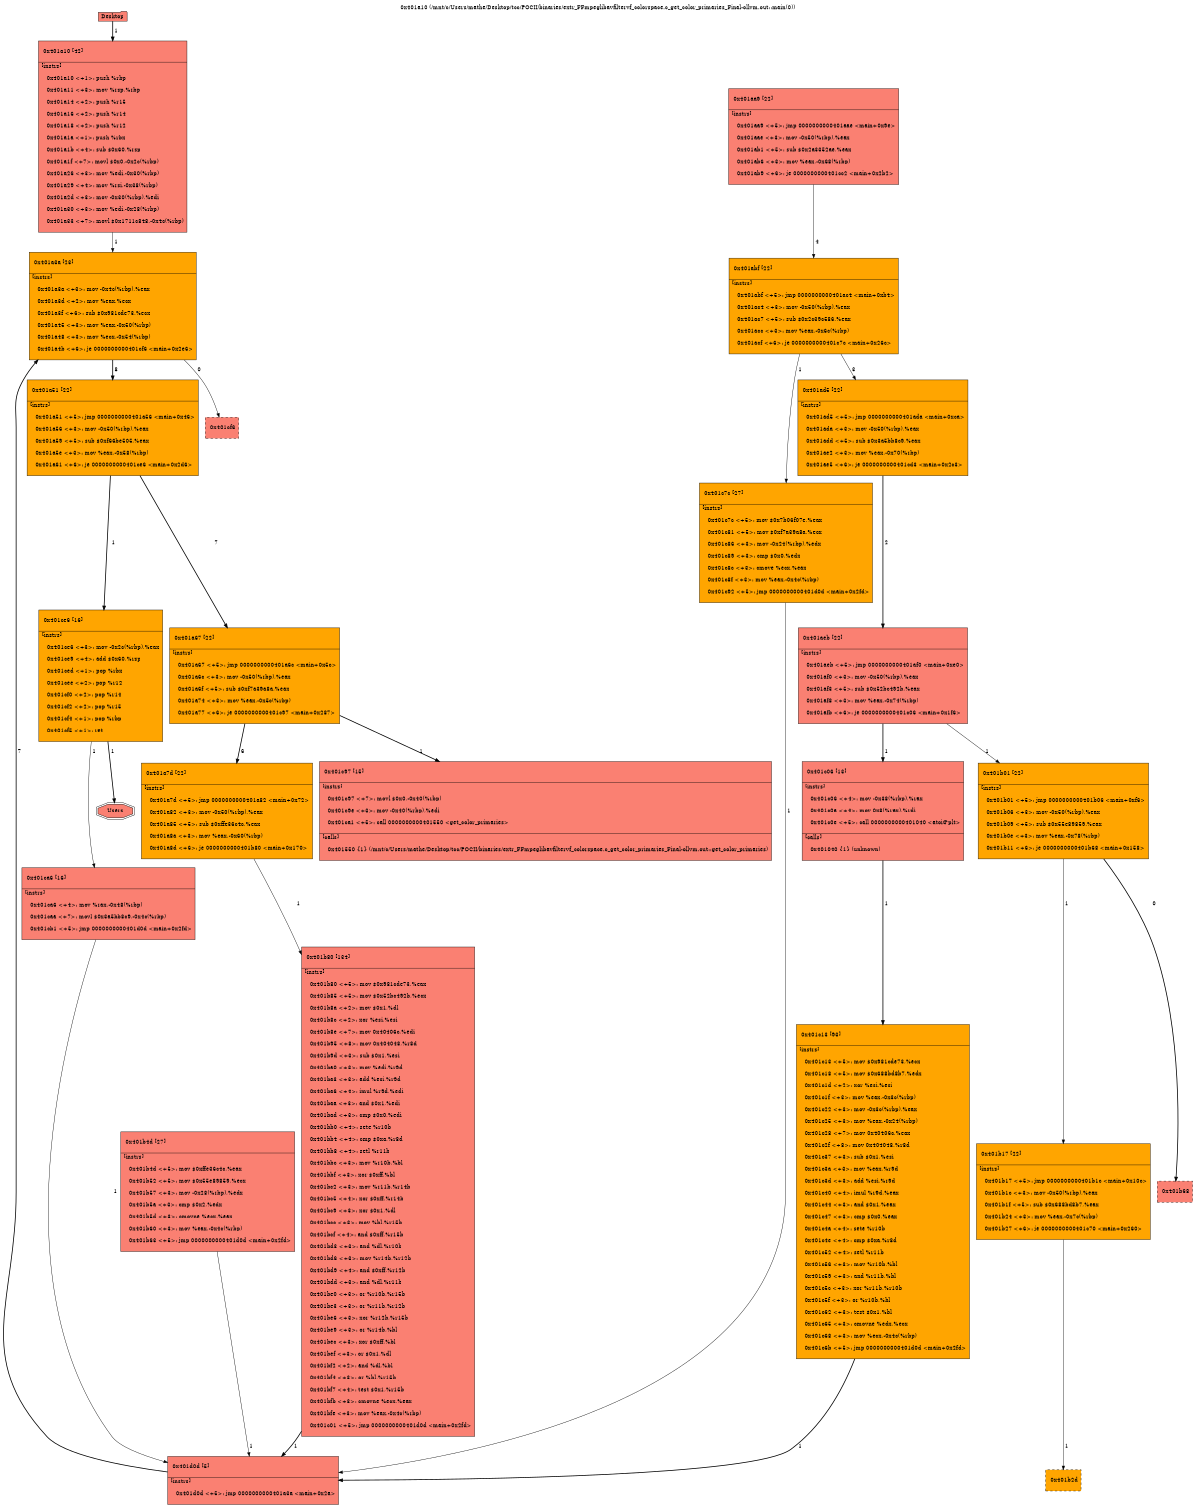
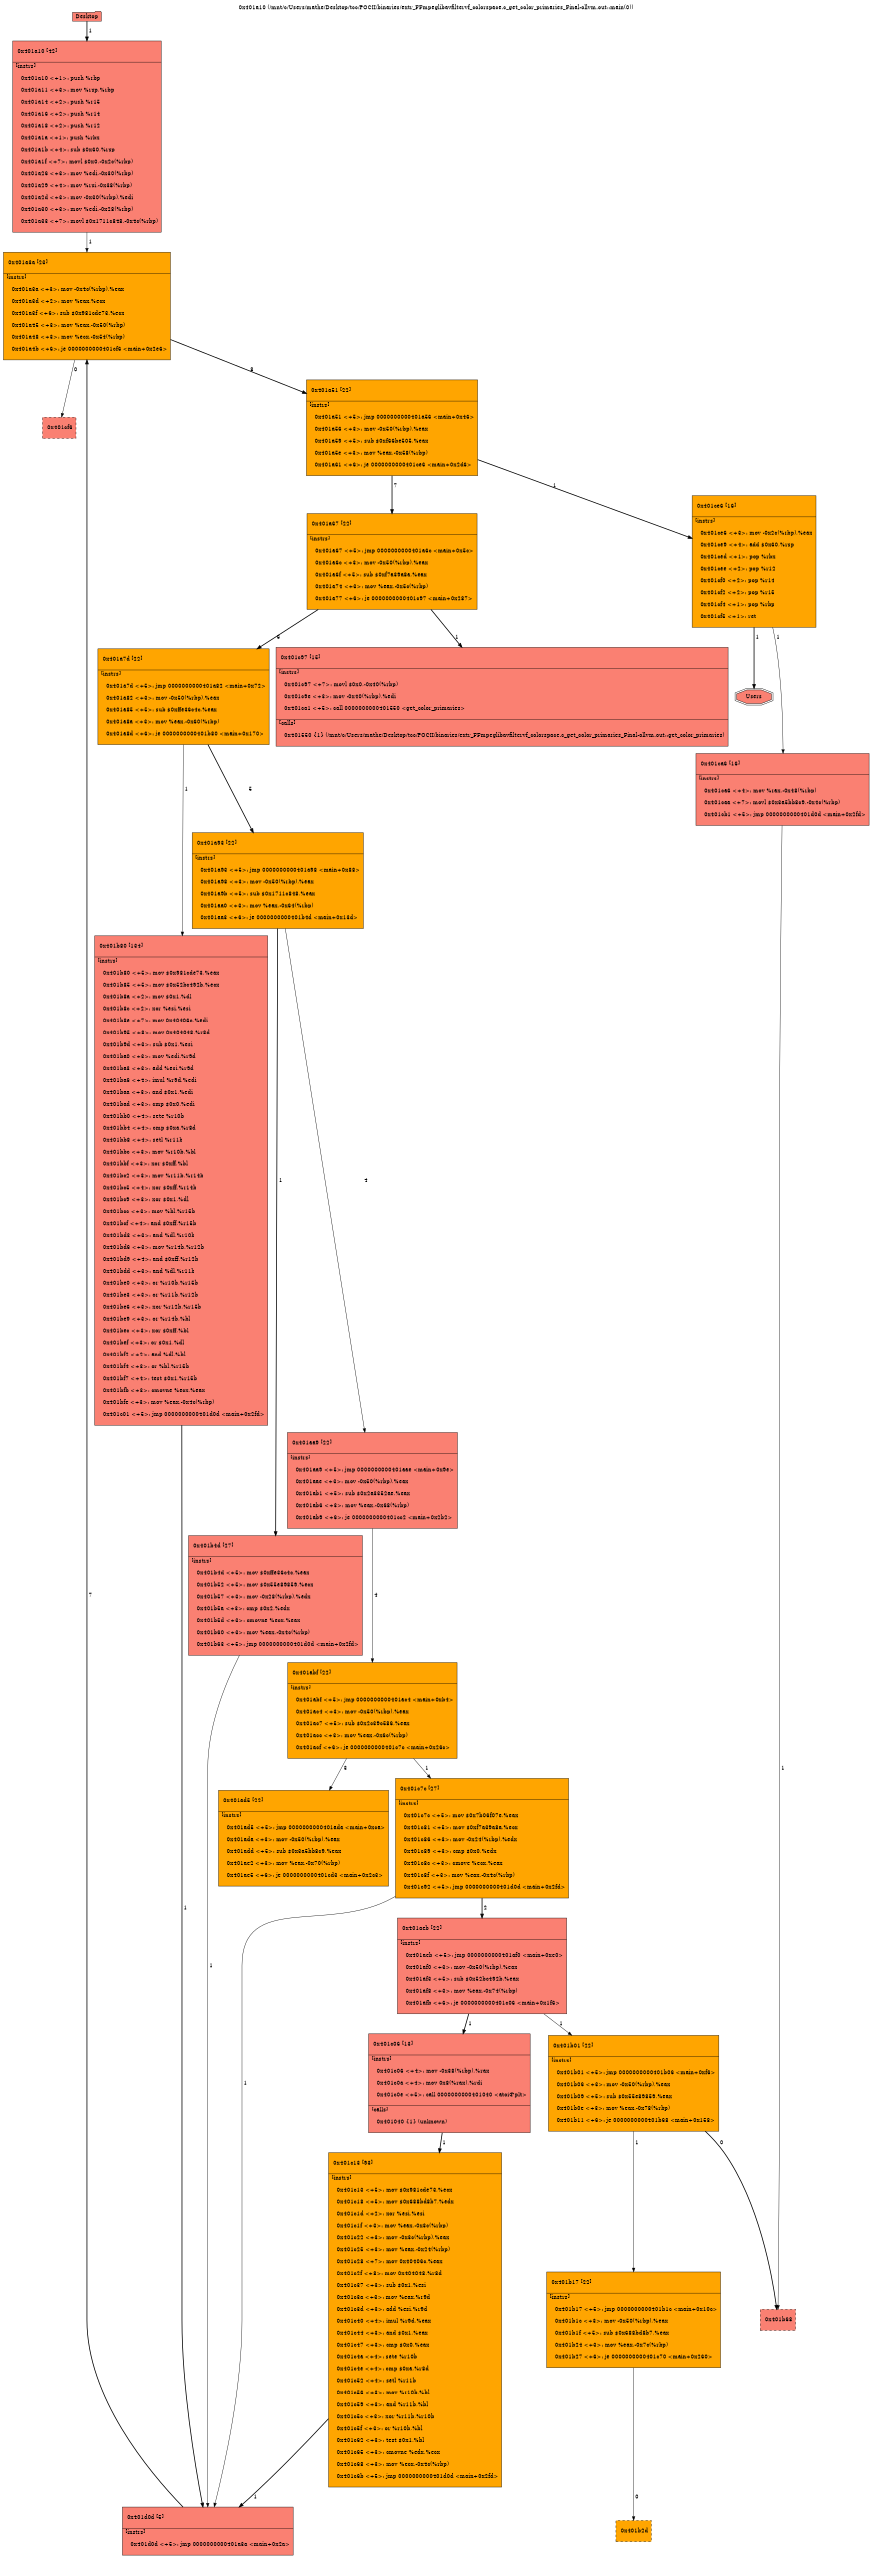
(883, 550) -> (482, 1906)
none -> (278, 881)
(49, 1221) -> (779, 1565)
(1066, 1446) -> (636, 2497)
